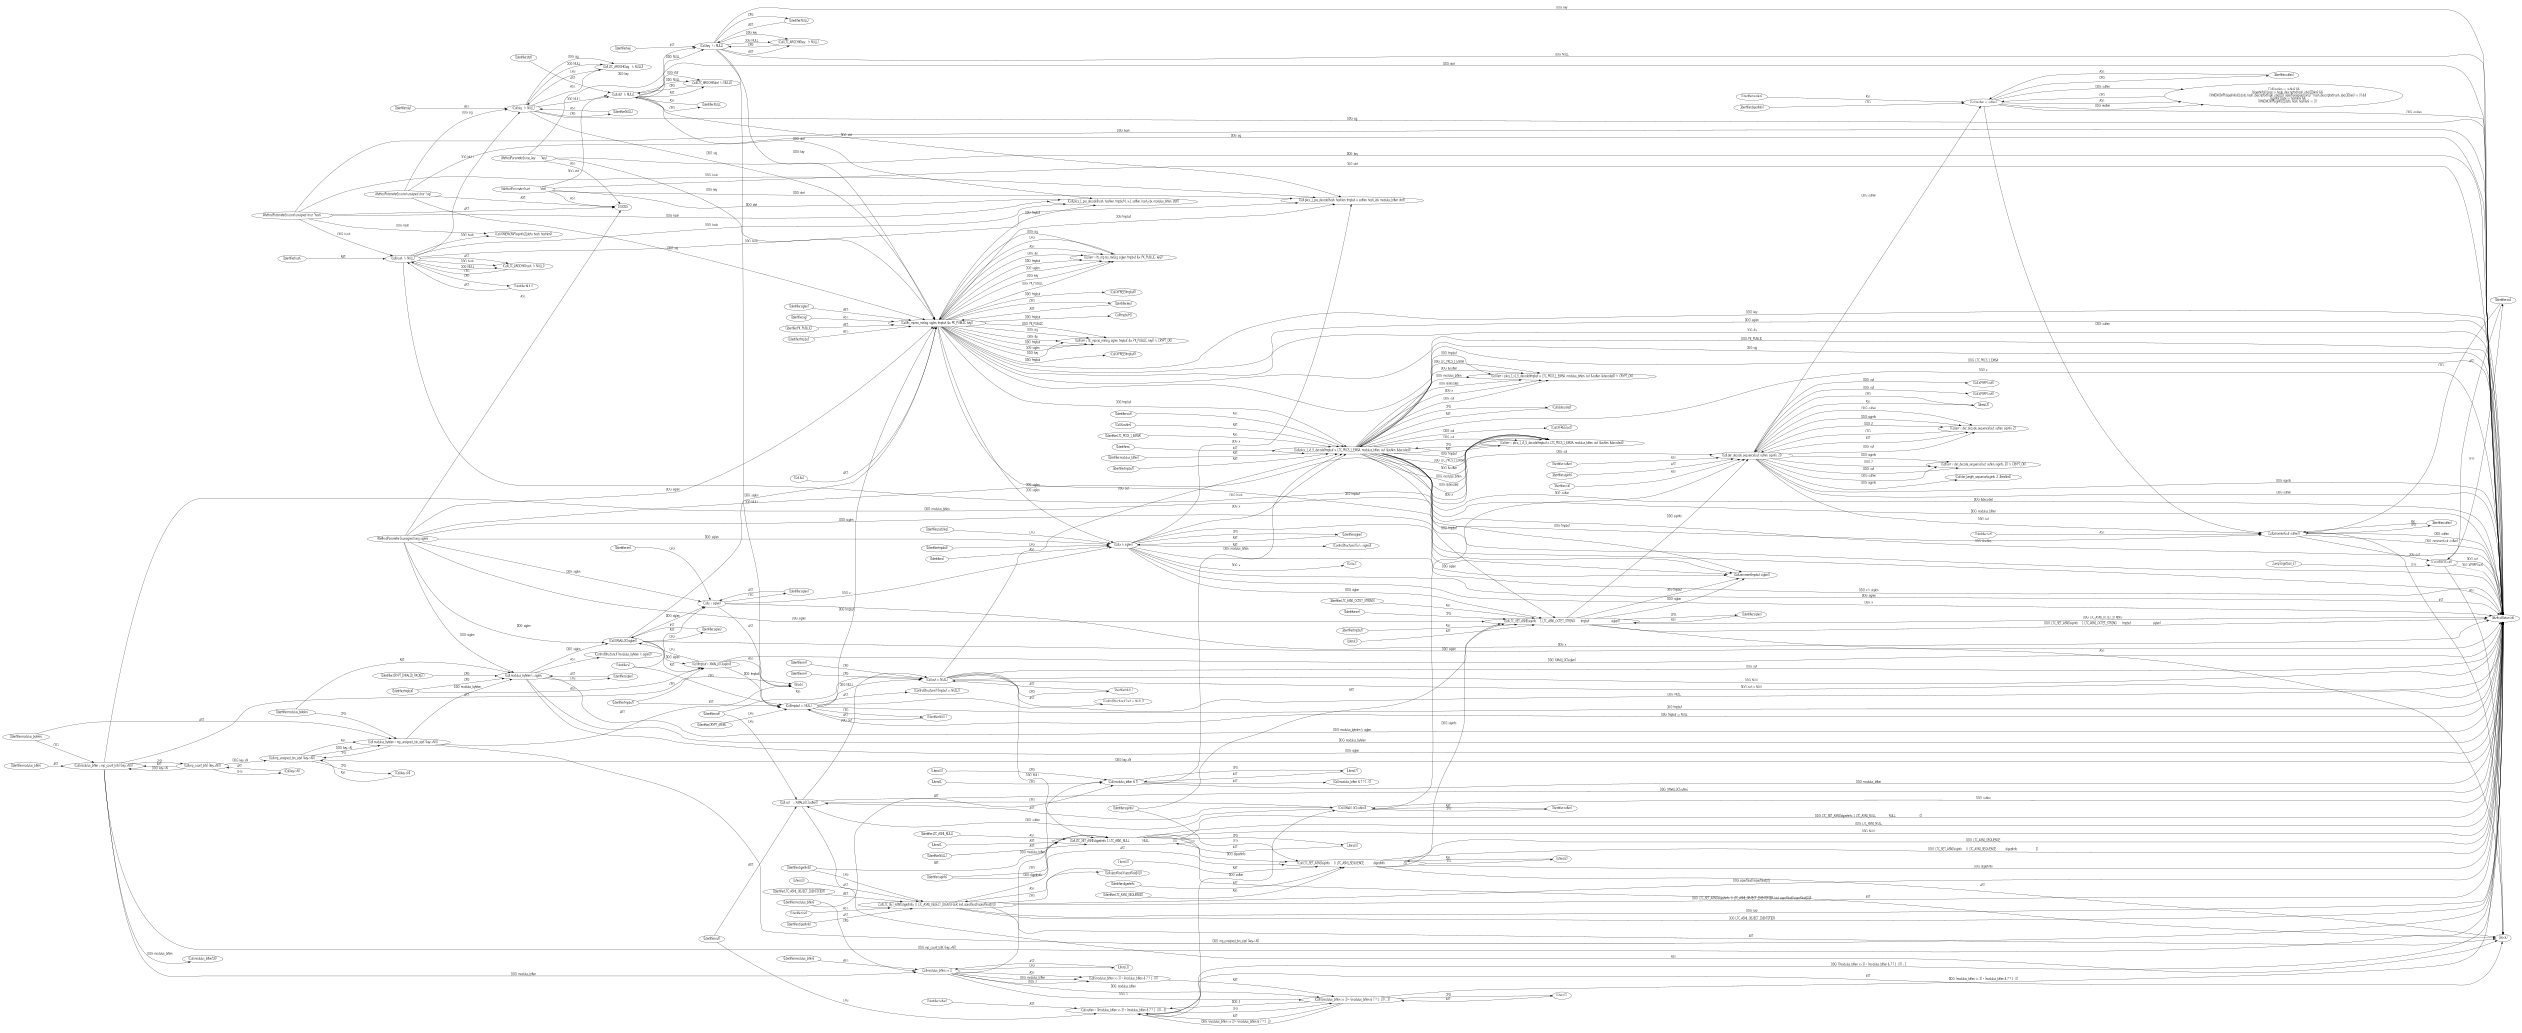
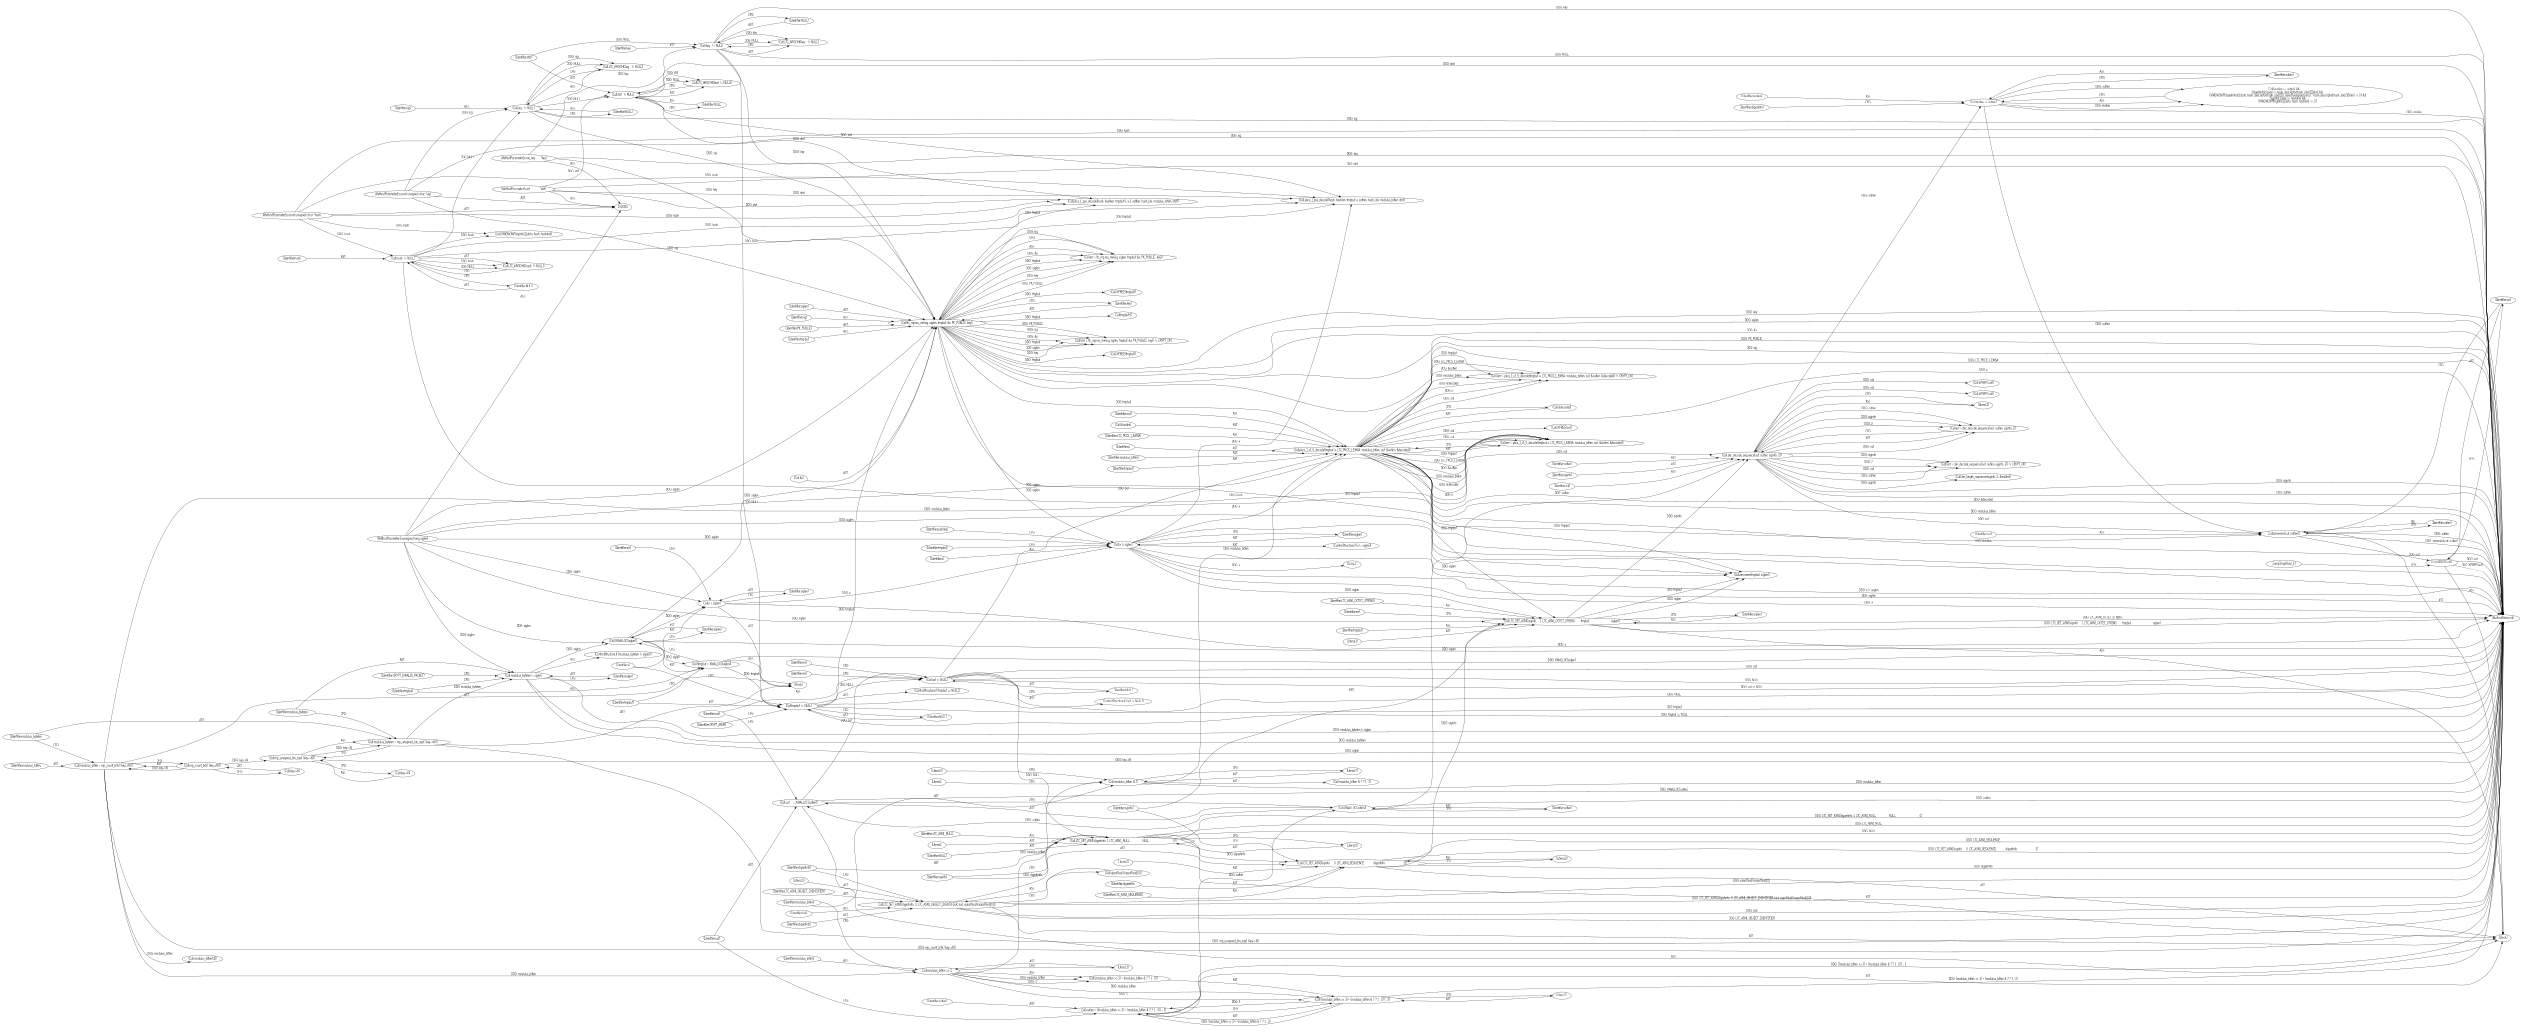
(665, 64) -> (613, 41)
